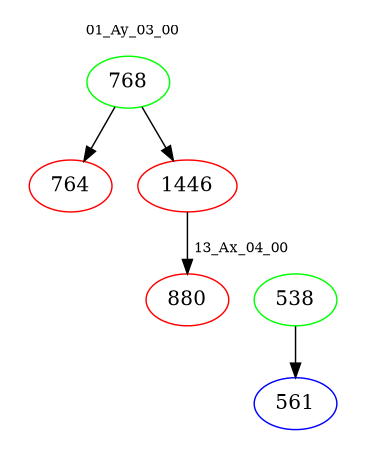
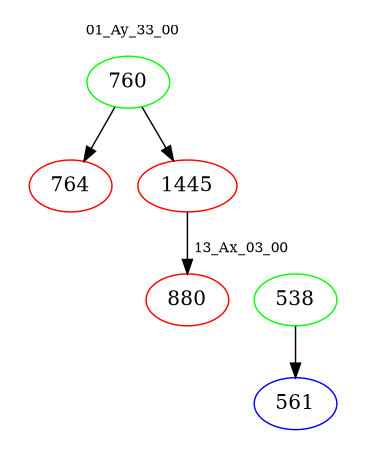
(133, 31) -> (133, 31)
(128, 82) -> (128, 82)
(187, 186) -> (187, 186)
(241, 249) -> (241, 249)
